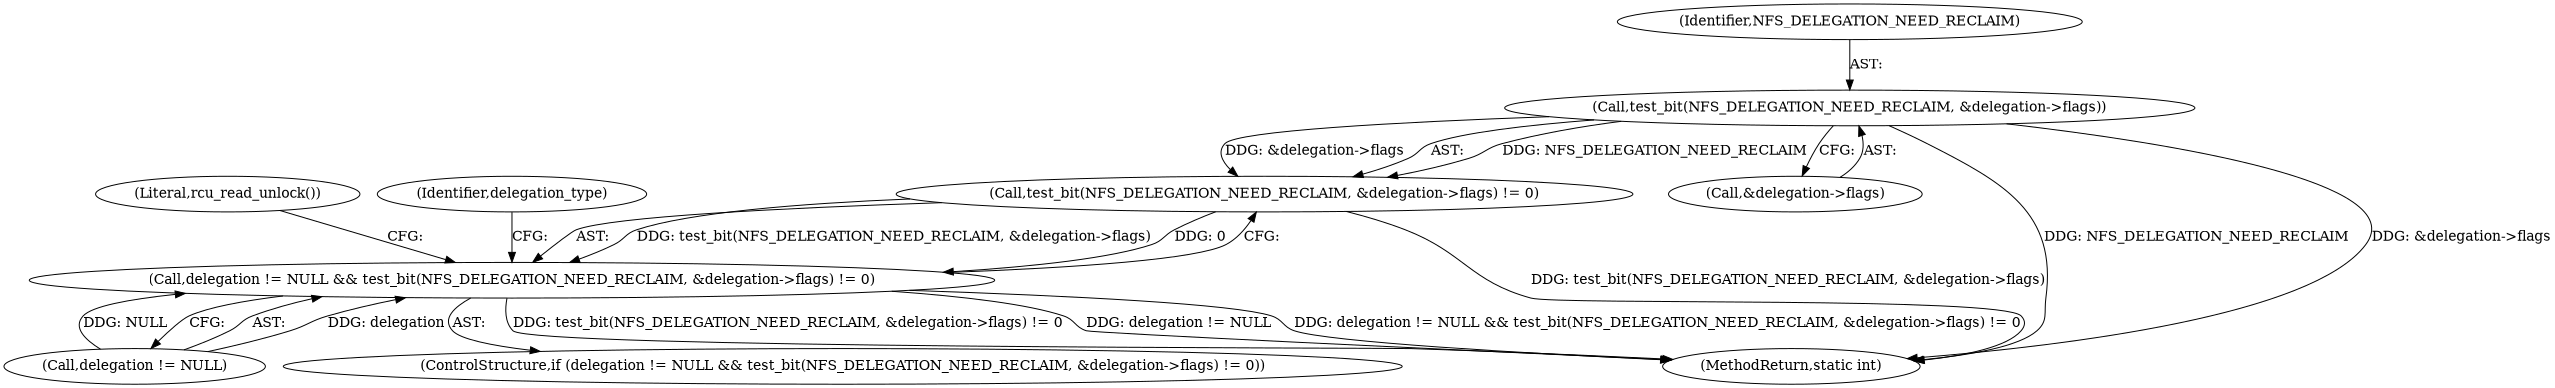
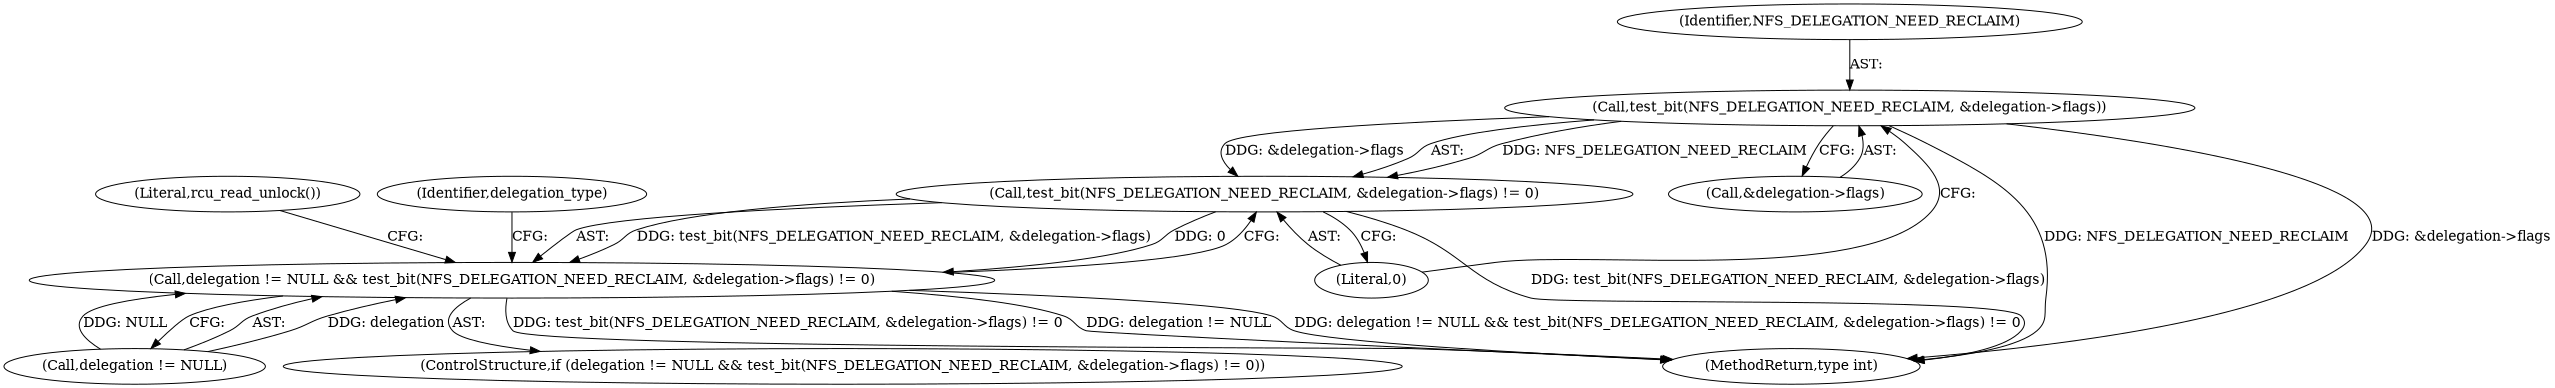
none -> (1372, 280)
(1791, 366) -> (1791, 366)
